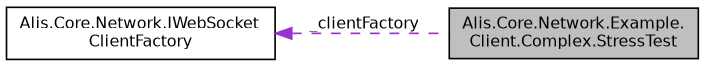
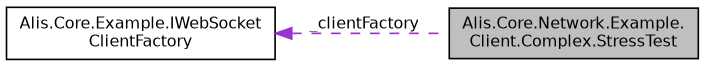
(141, 33) -> (141, 33)
